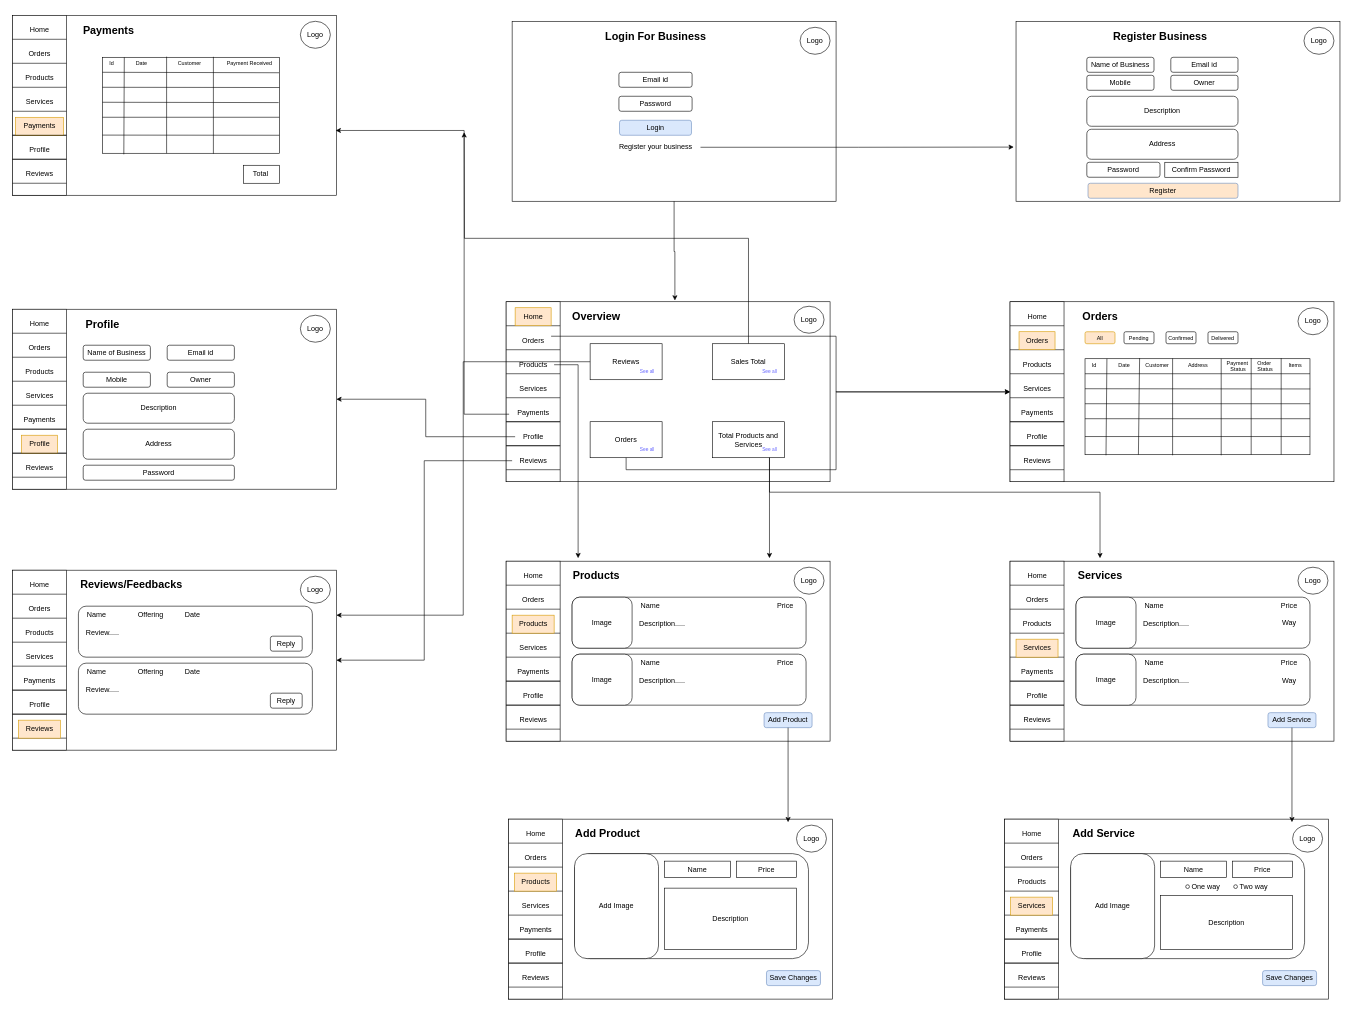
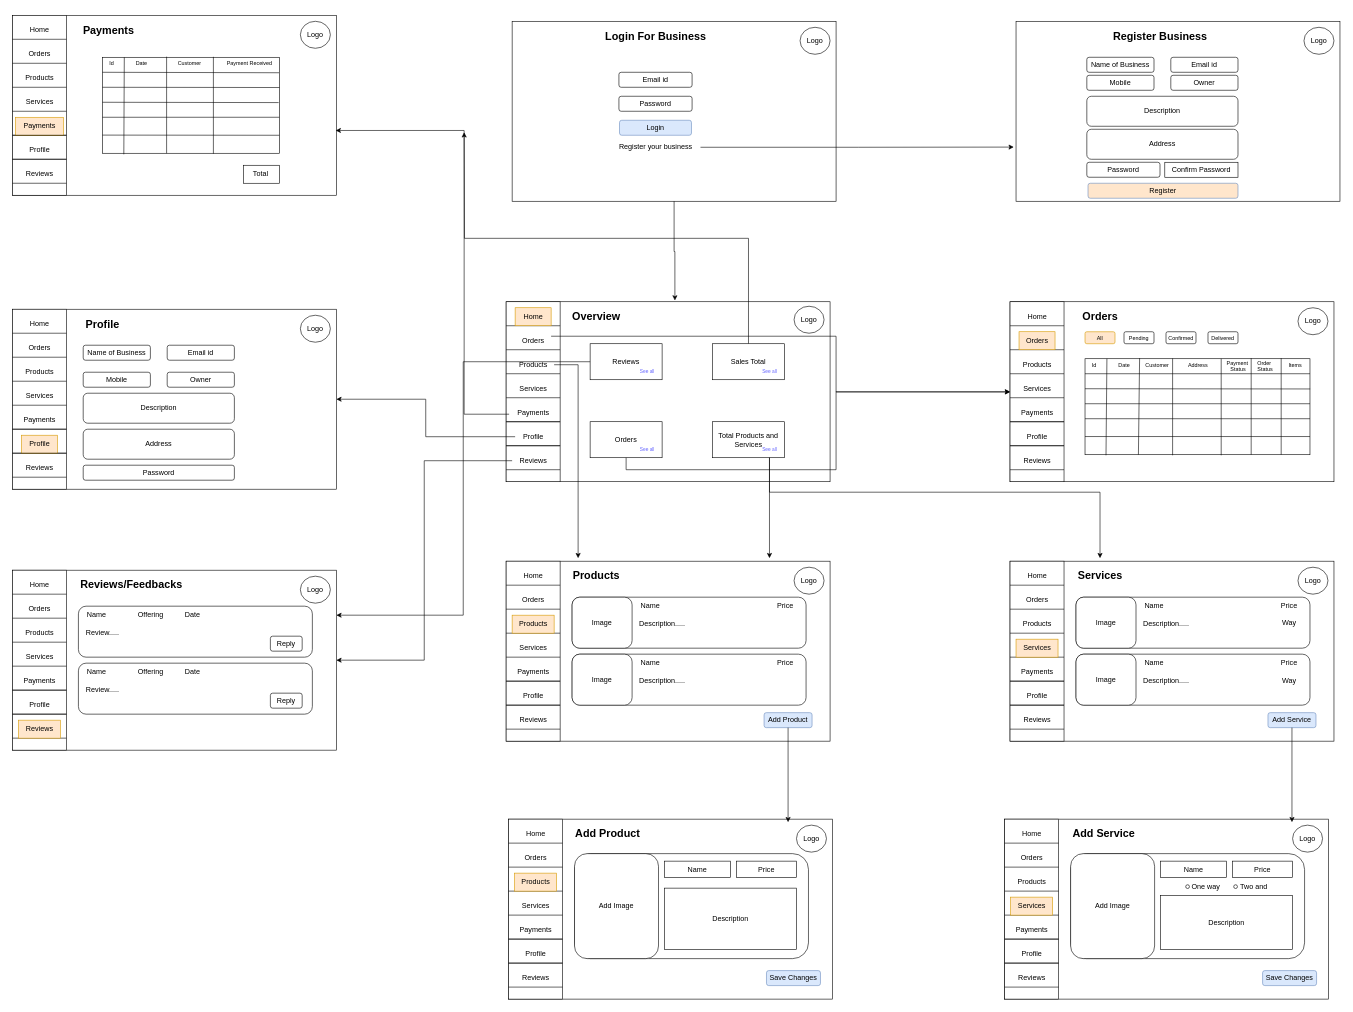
(1254, 887) -> (1254, 887)
